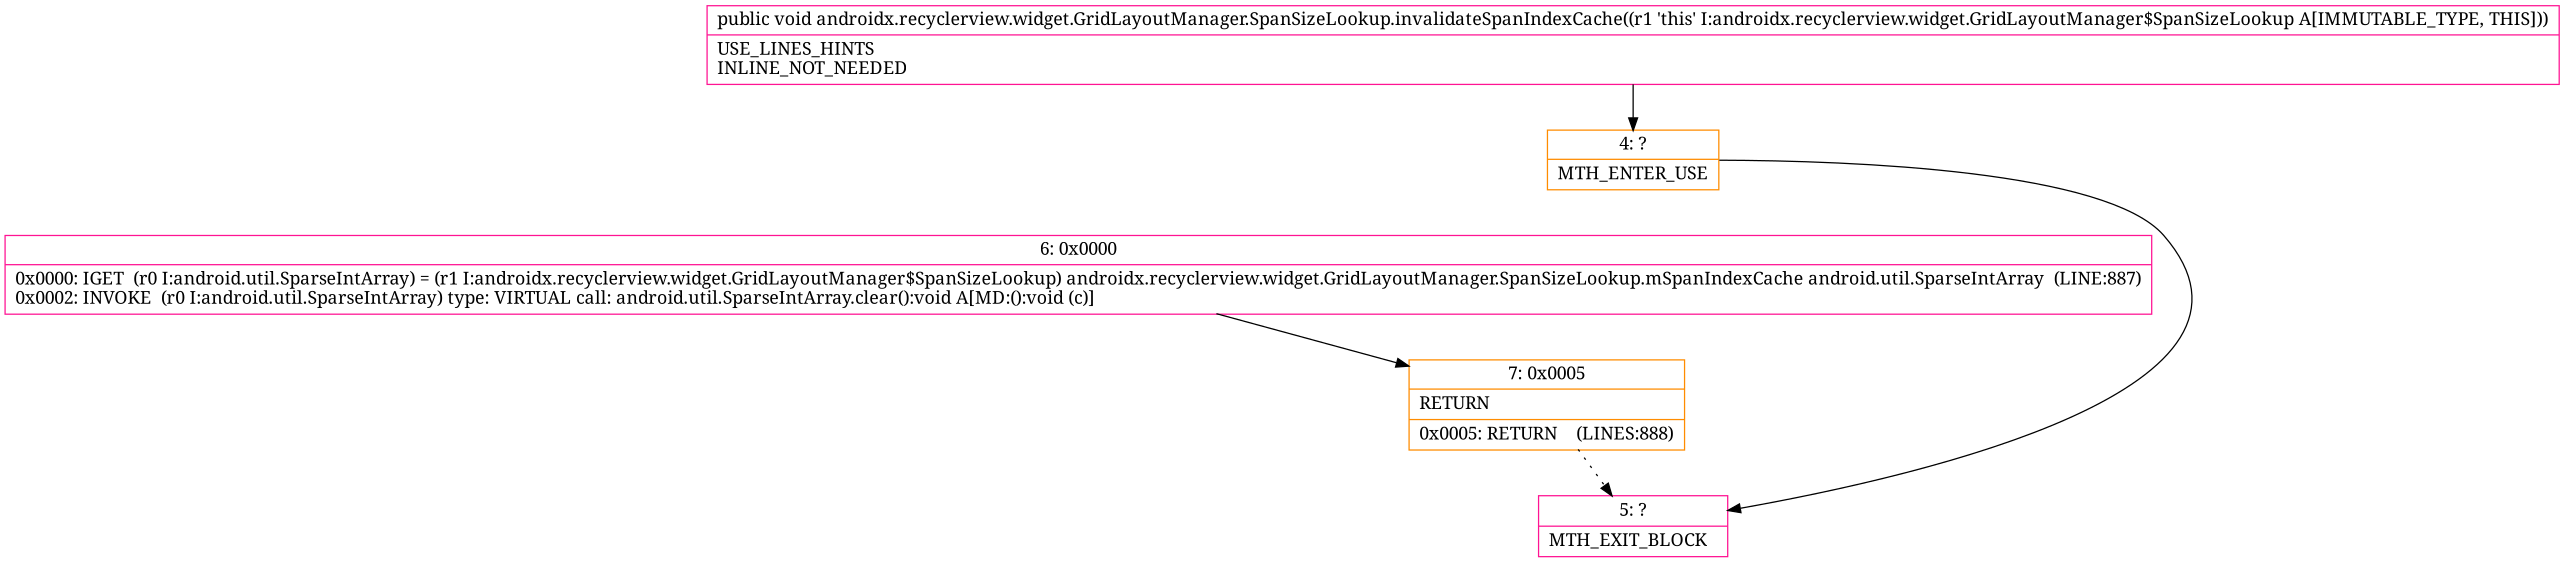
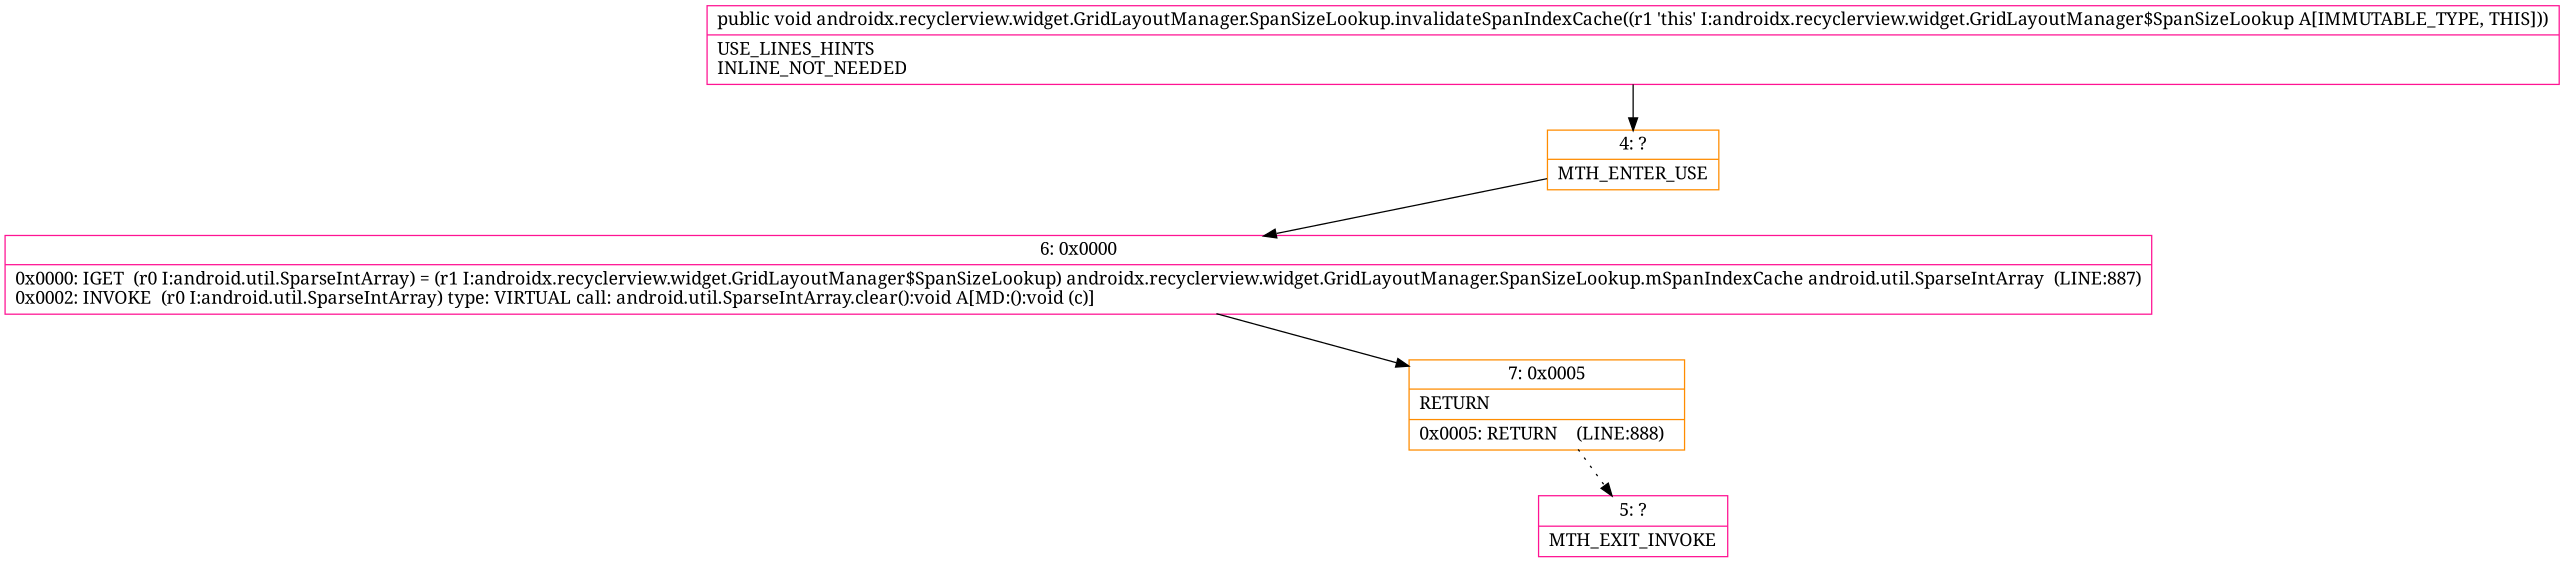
(2190, 295) -> (1412, 206)
(1547, 434) -> (1542, 434)
(1628, 541) -> (1633, 541)
